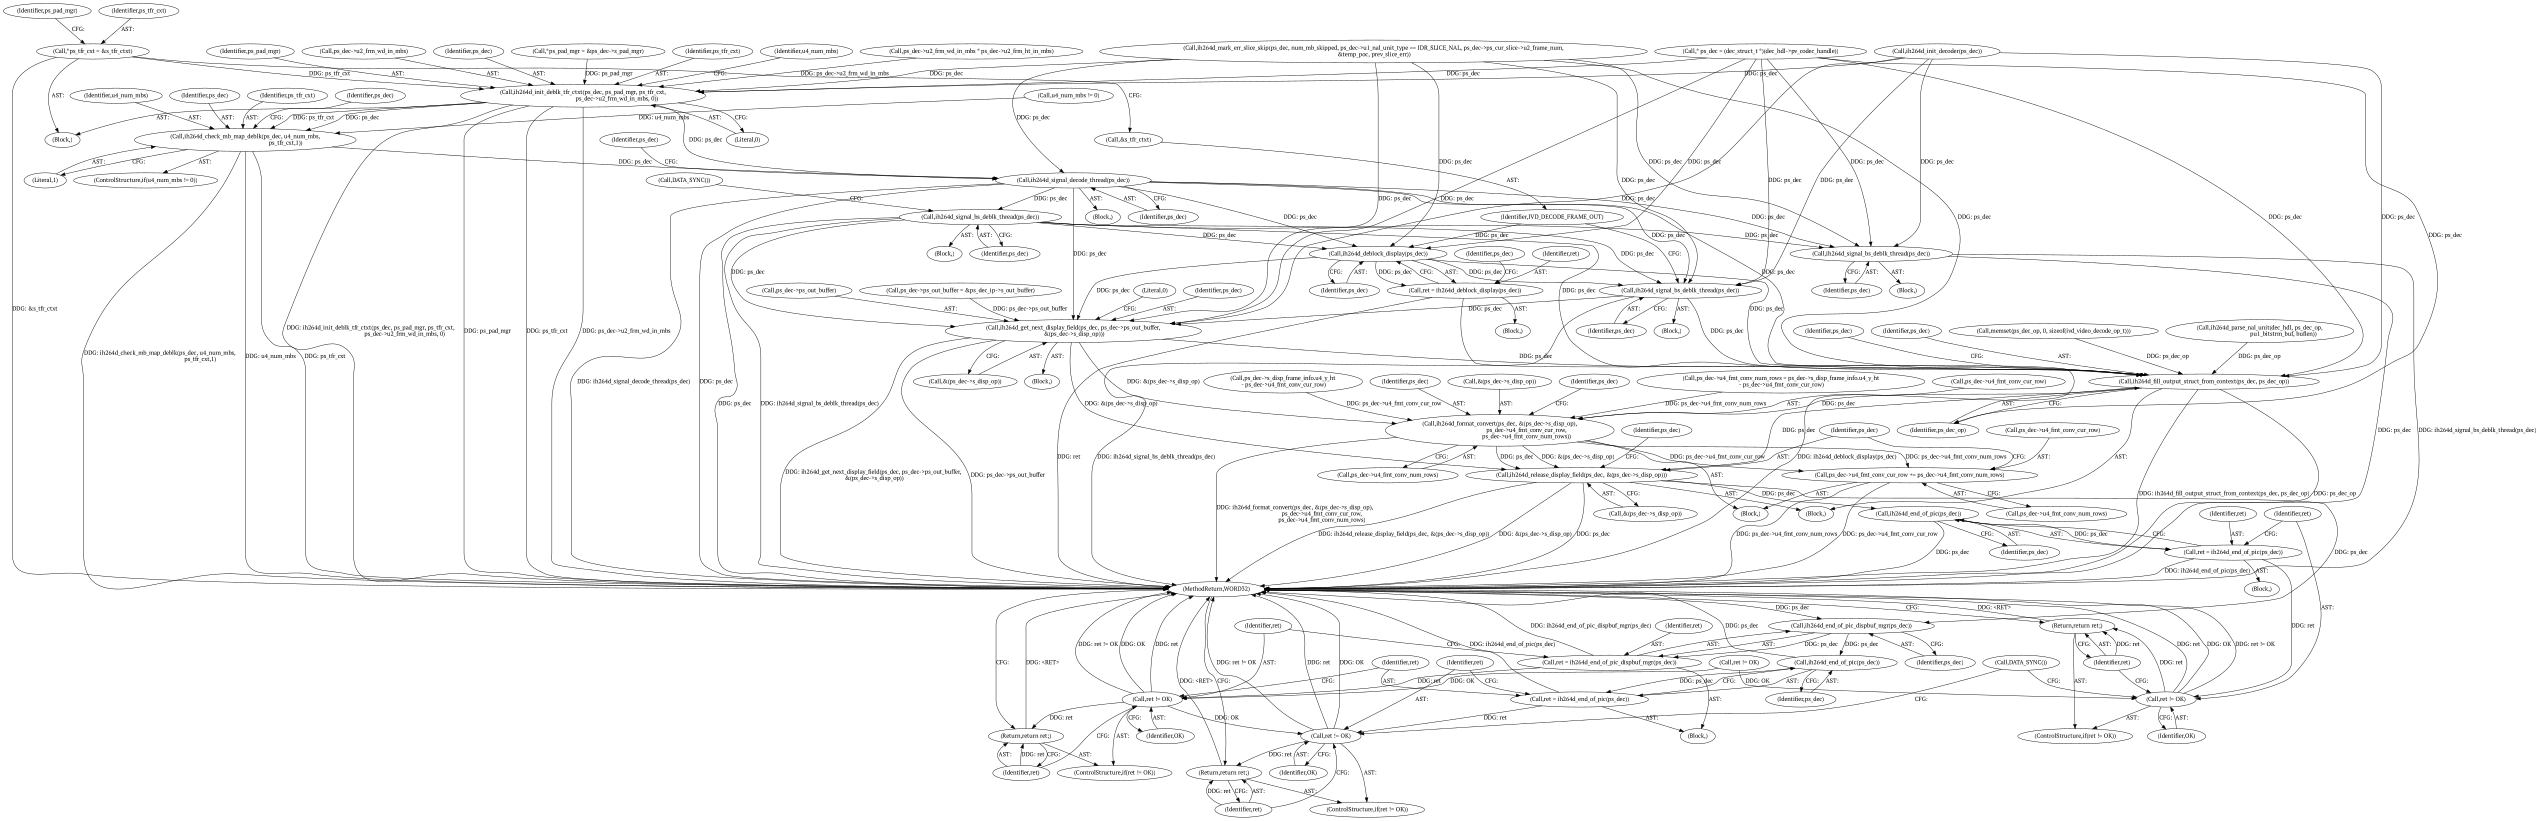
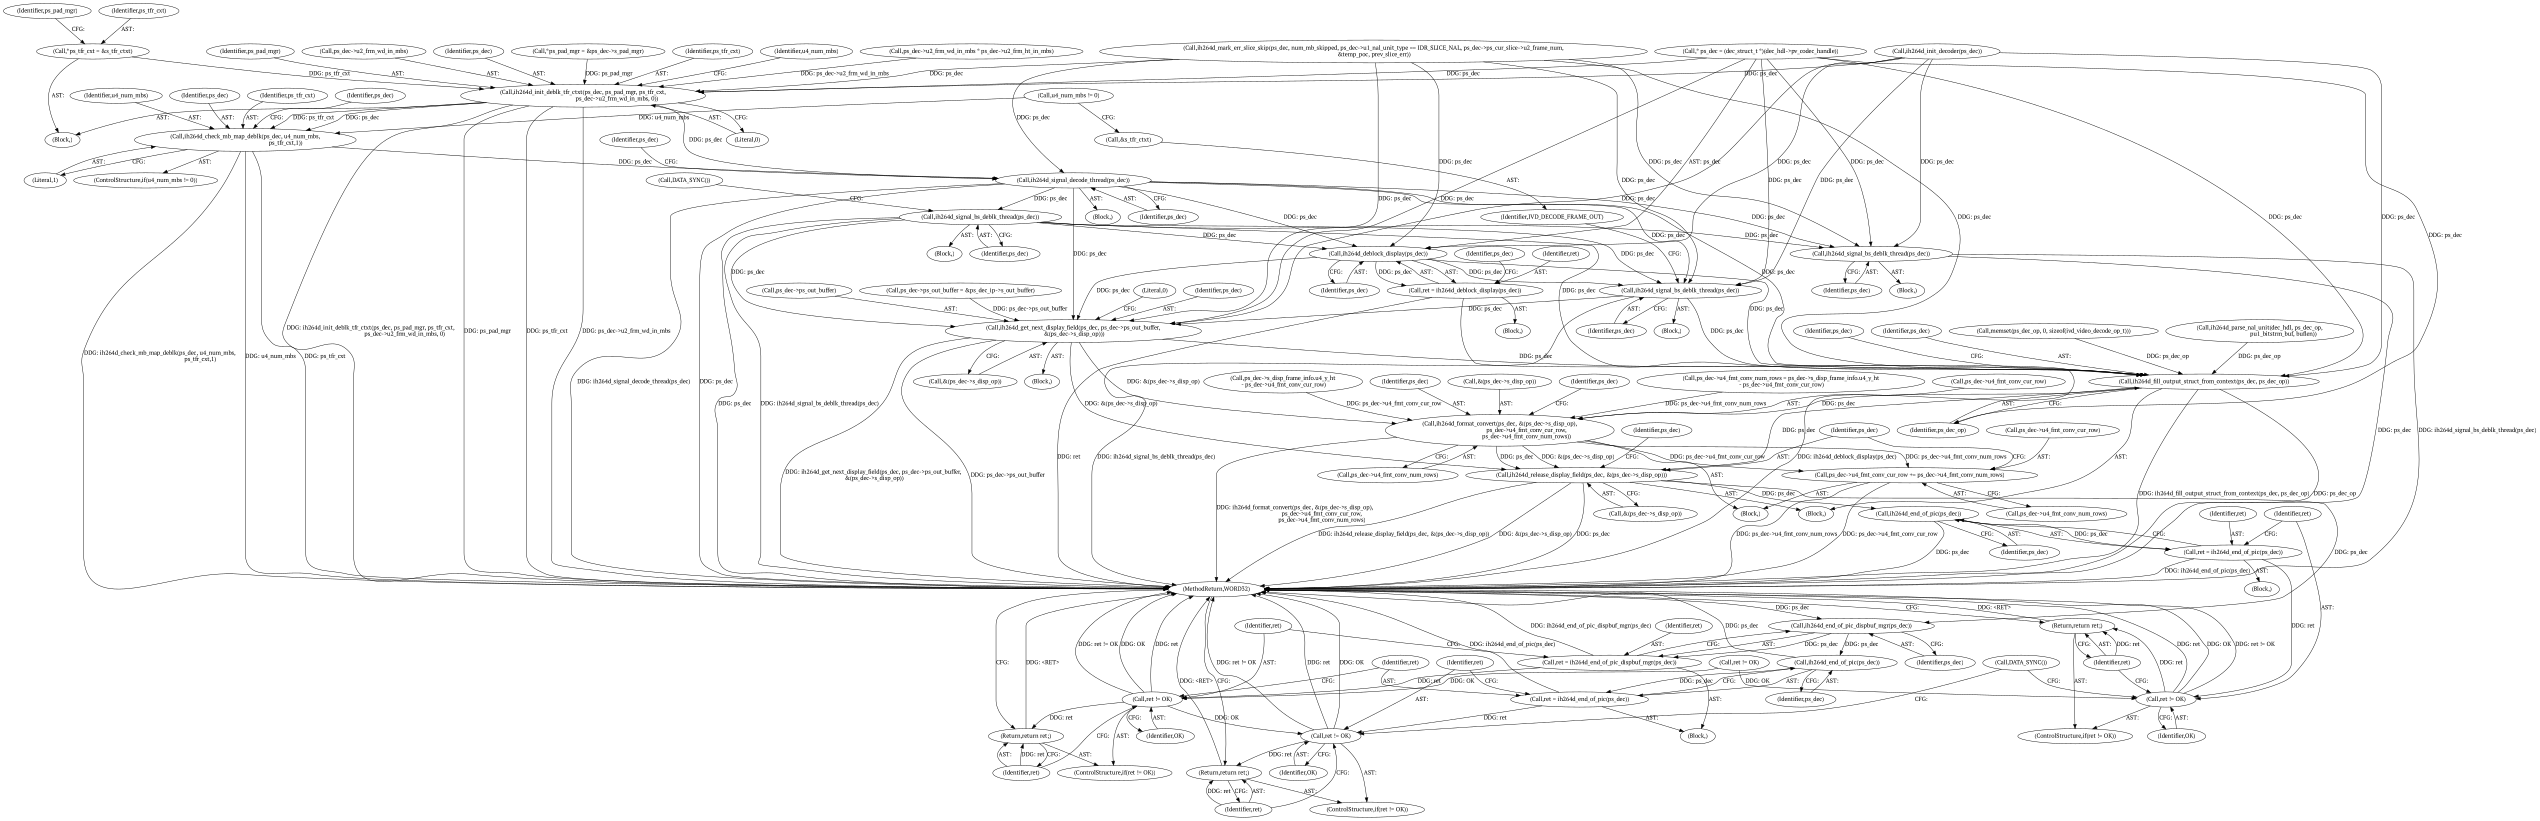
(649, 70) -> (1097, 117)
(1705, 162) -> (1705, 162)
(1467, 235) -> (1704, 202)
(1427, 272) -> (1427, 272)
(321, 584) -> none
(1714, 644) -> (1714, 644)
